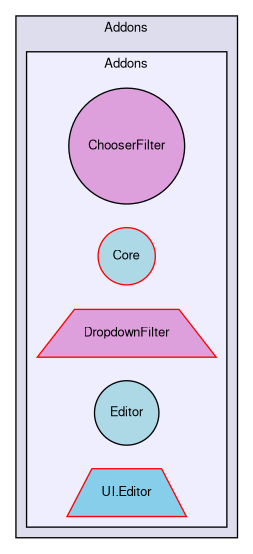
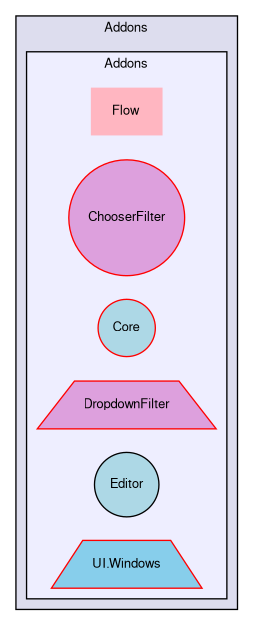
none -> (127, 112)
(127, 146) -> (127, 218)
(127, 493) -> (127, 564)
